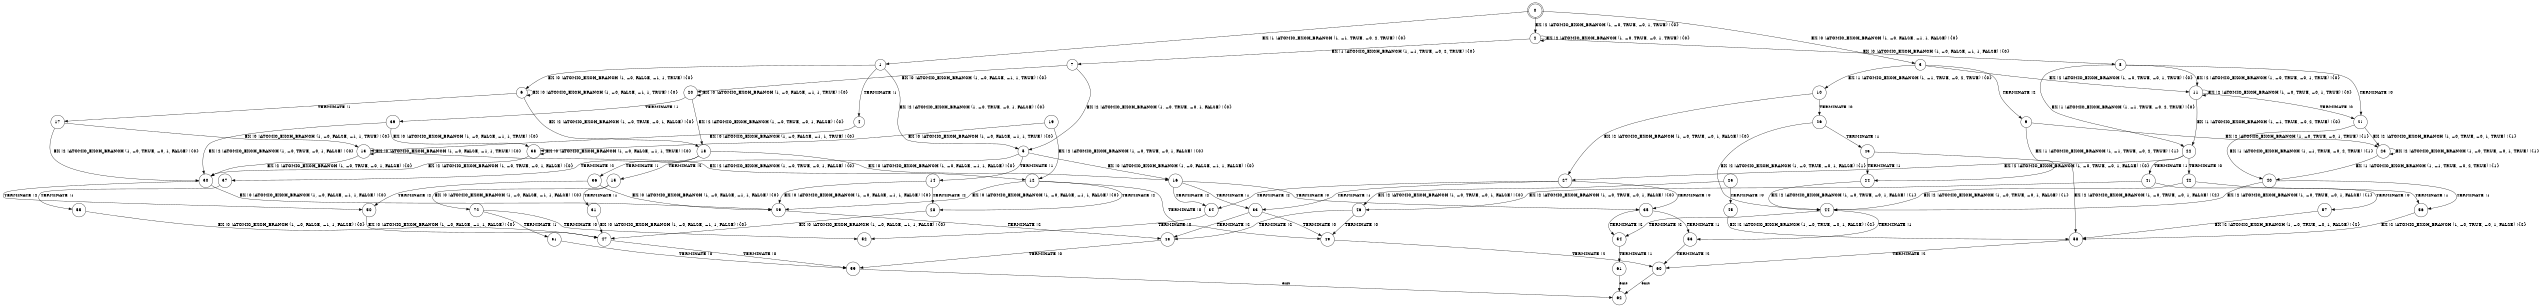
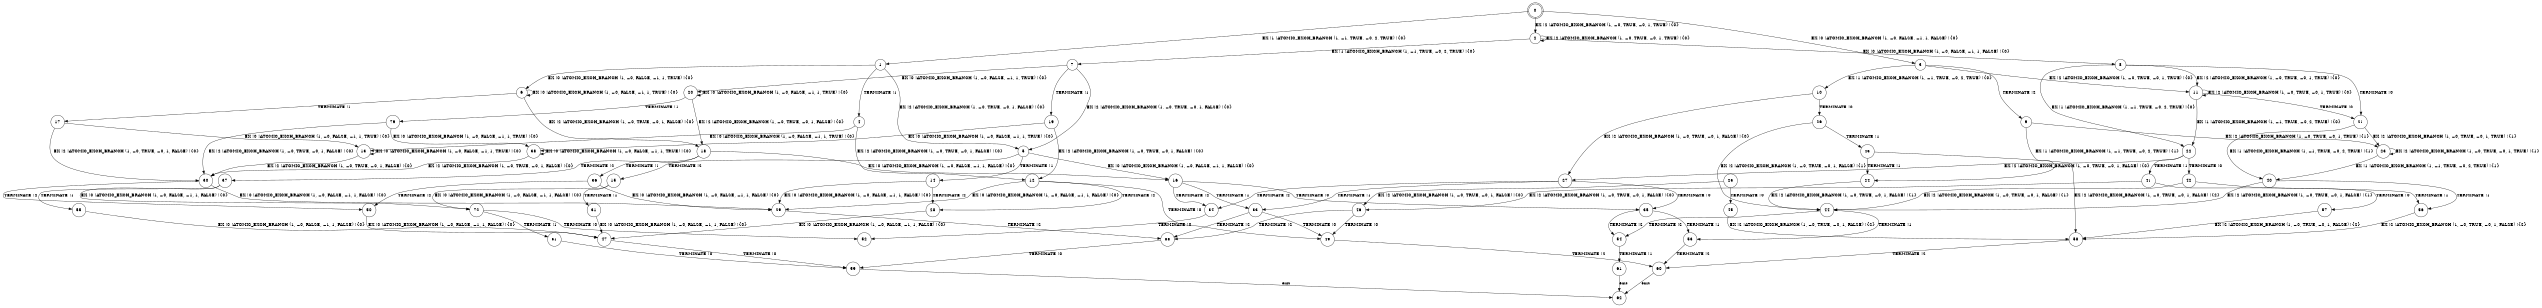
none -> (1055, 88)
(393, 122) -> (393, 122)
(697, 163) -> (881, 172)
none -> (201, 202)
(1168, 239) -> (1168, 239)
